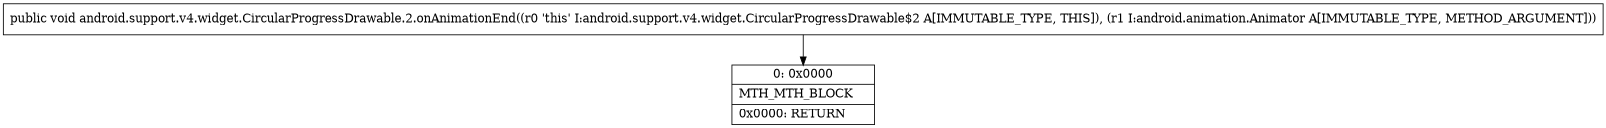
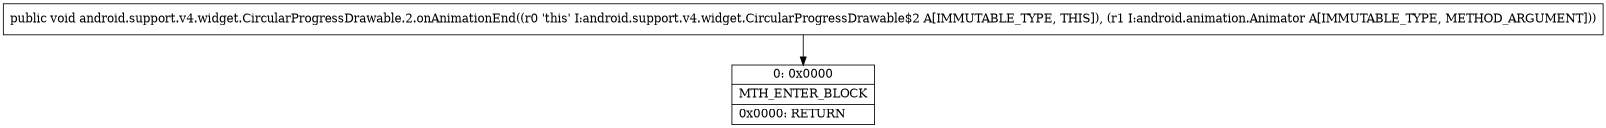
(796, 94) -> (803, 94)
